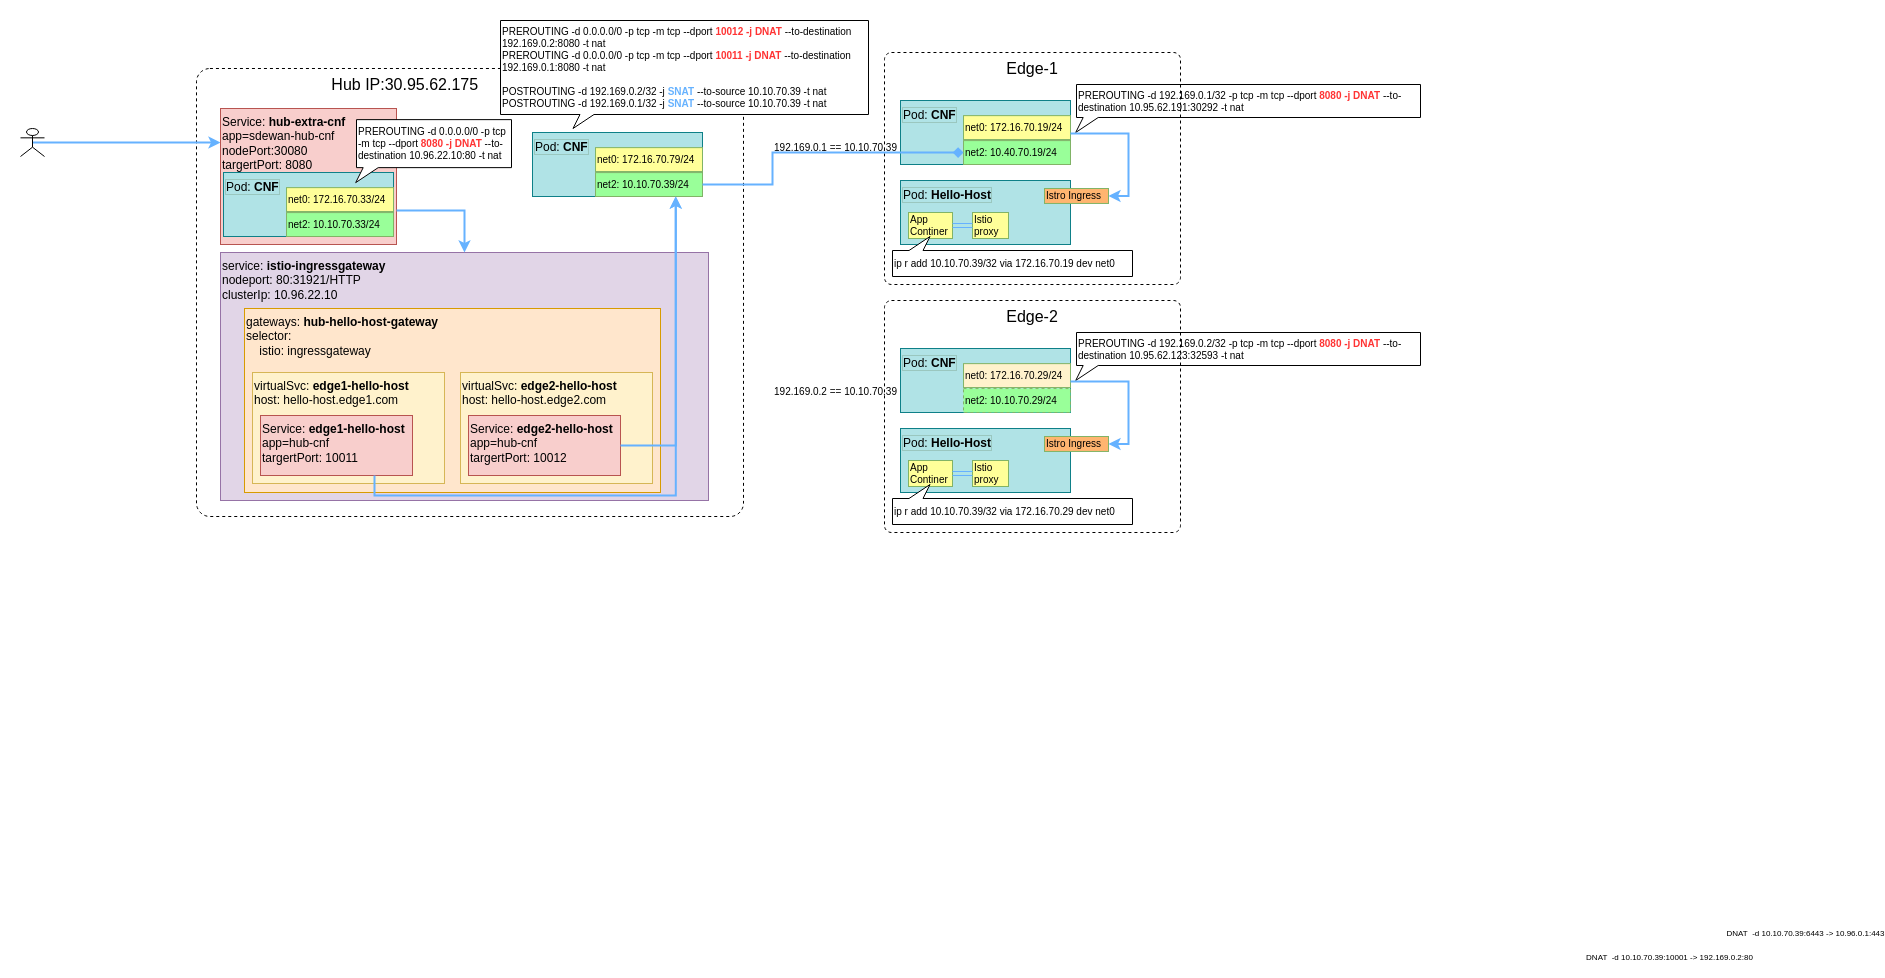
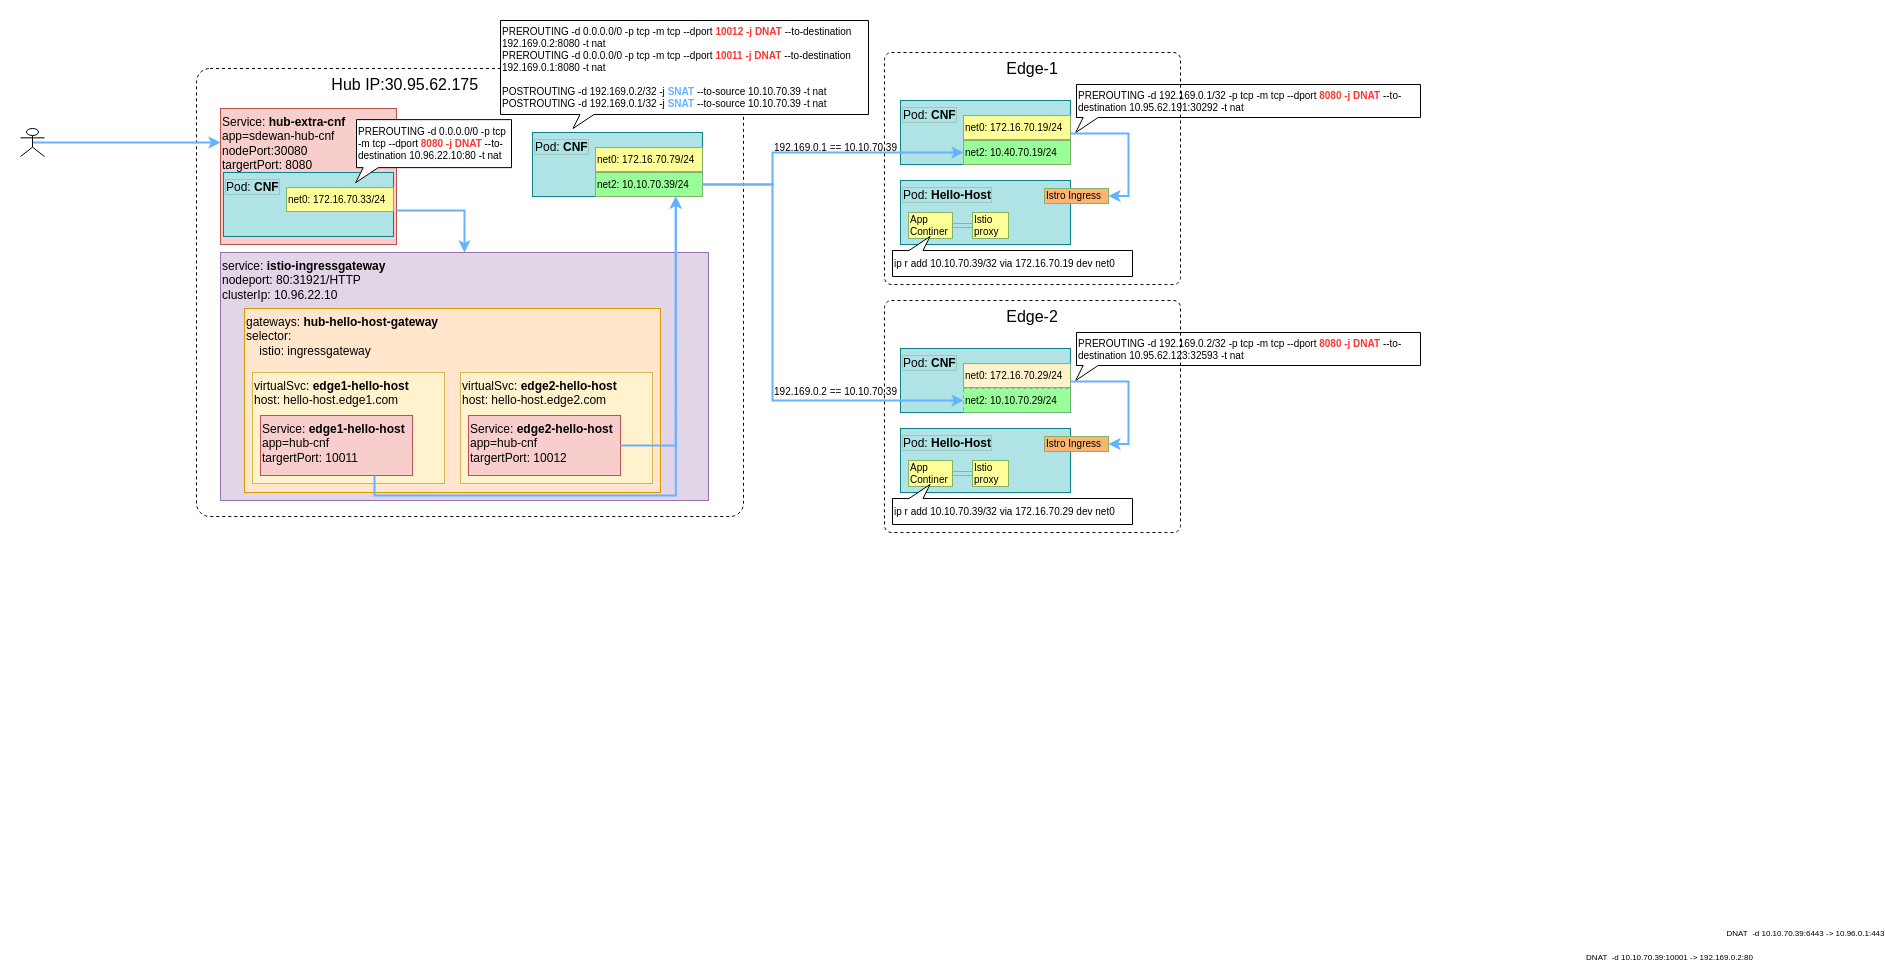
(952, 153) -> (953, 153)
(340, 225) -> none
none -> (773, 358)
